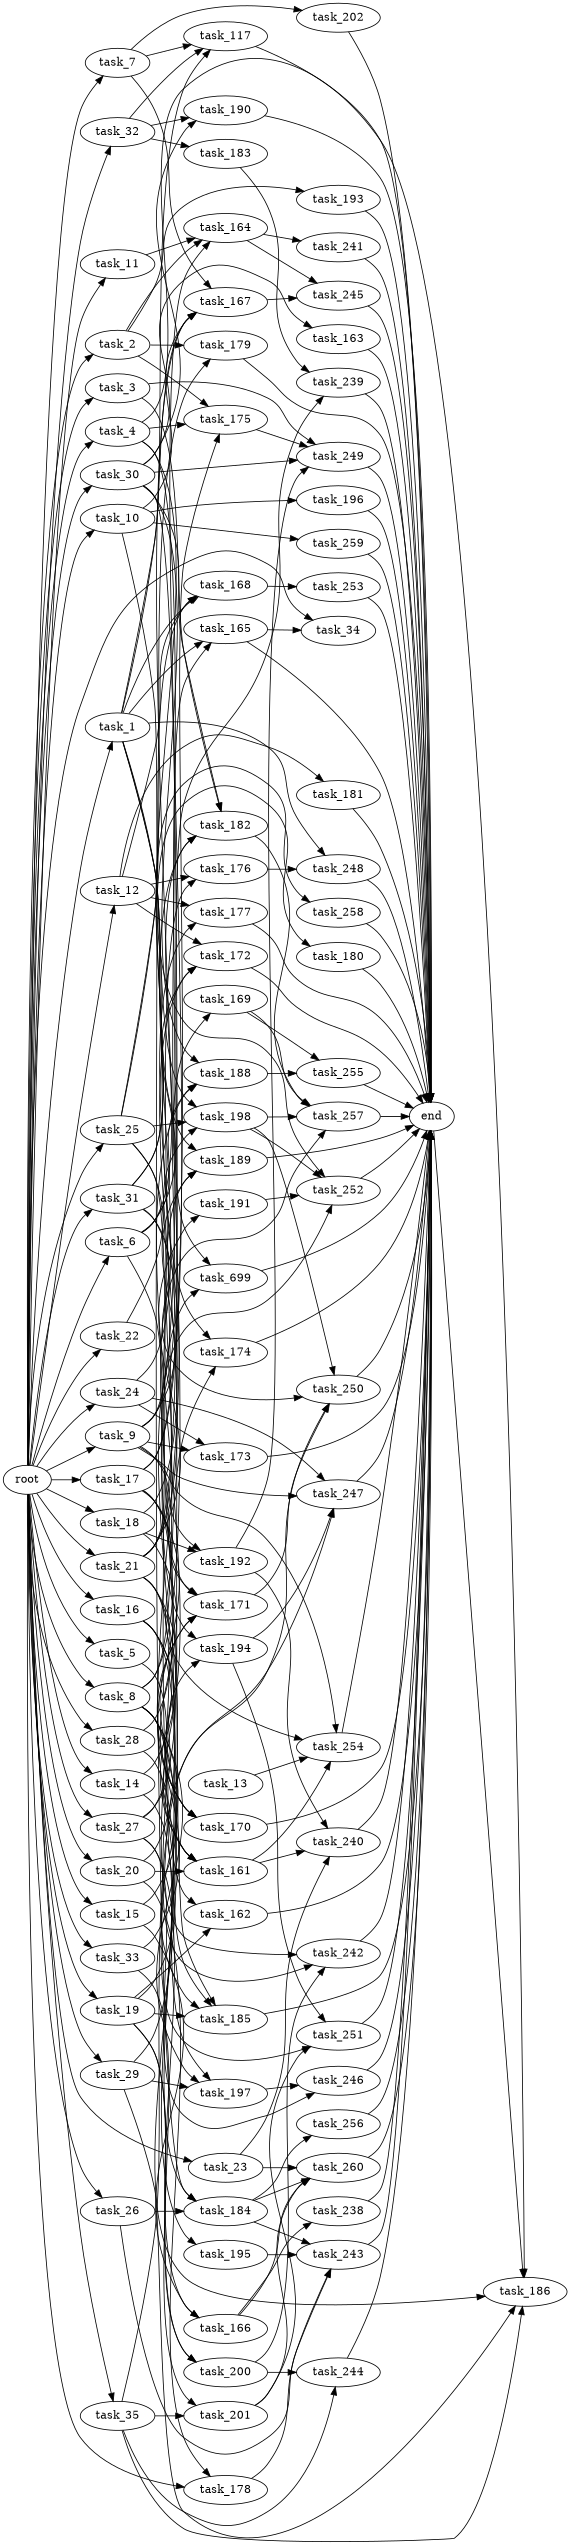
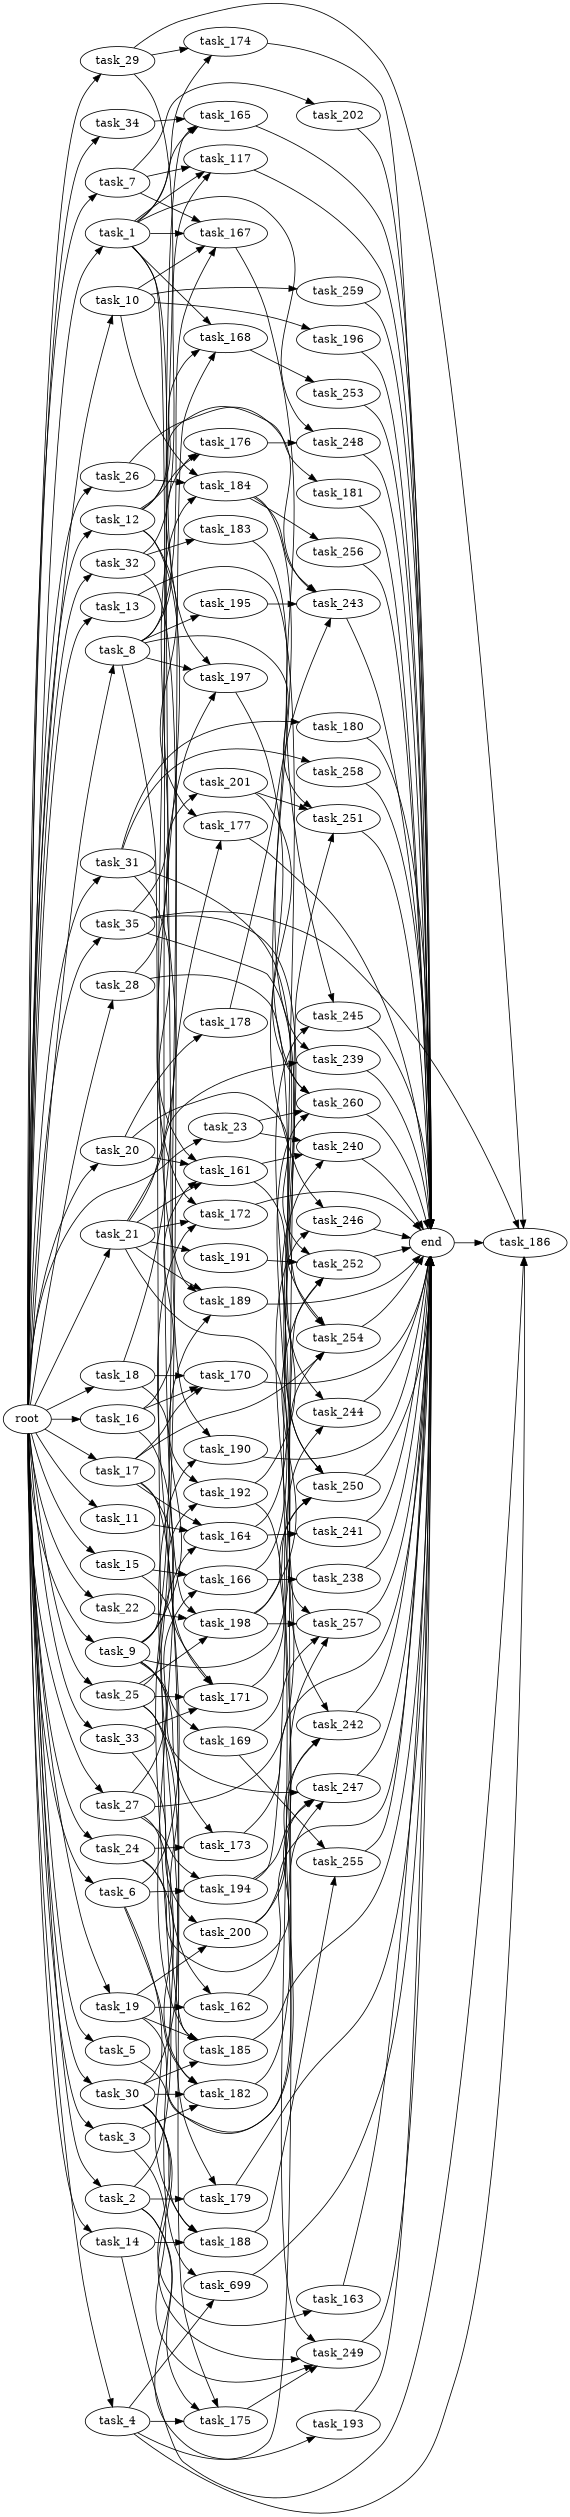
(280, 630) -> (165, 120)
(33, 2023) -> (39, 1011)
(165, 2211) -> none
